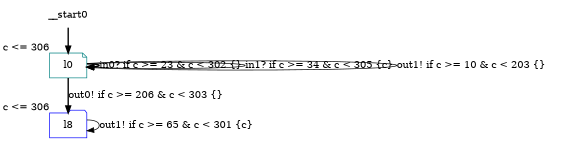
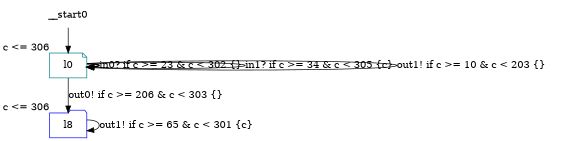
(68, 37) -> (68, 37)
(68, 92) -> (68, 92)
